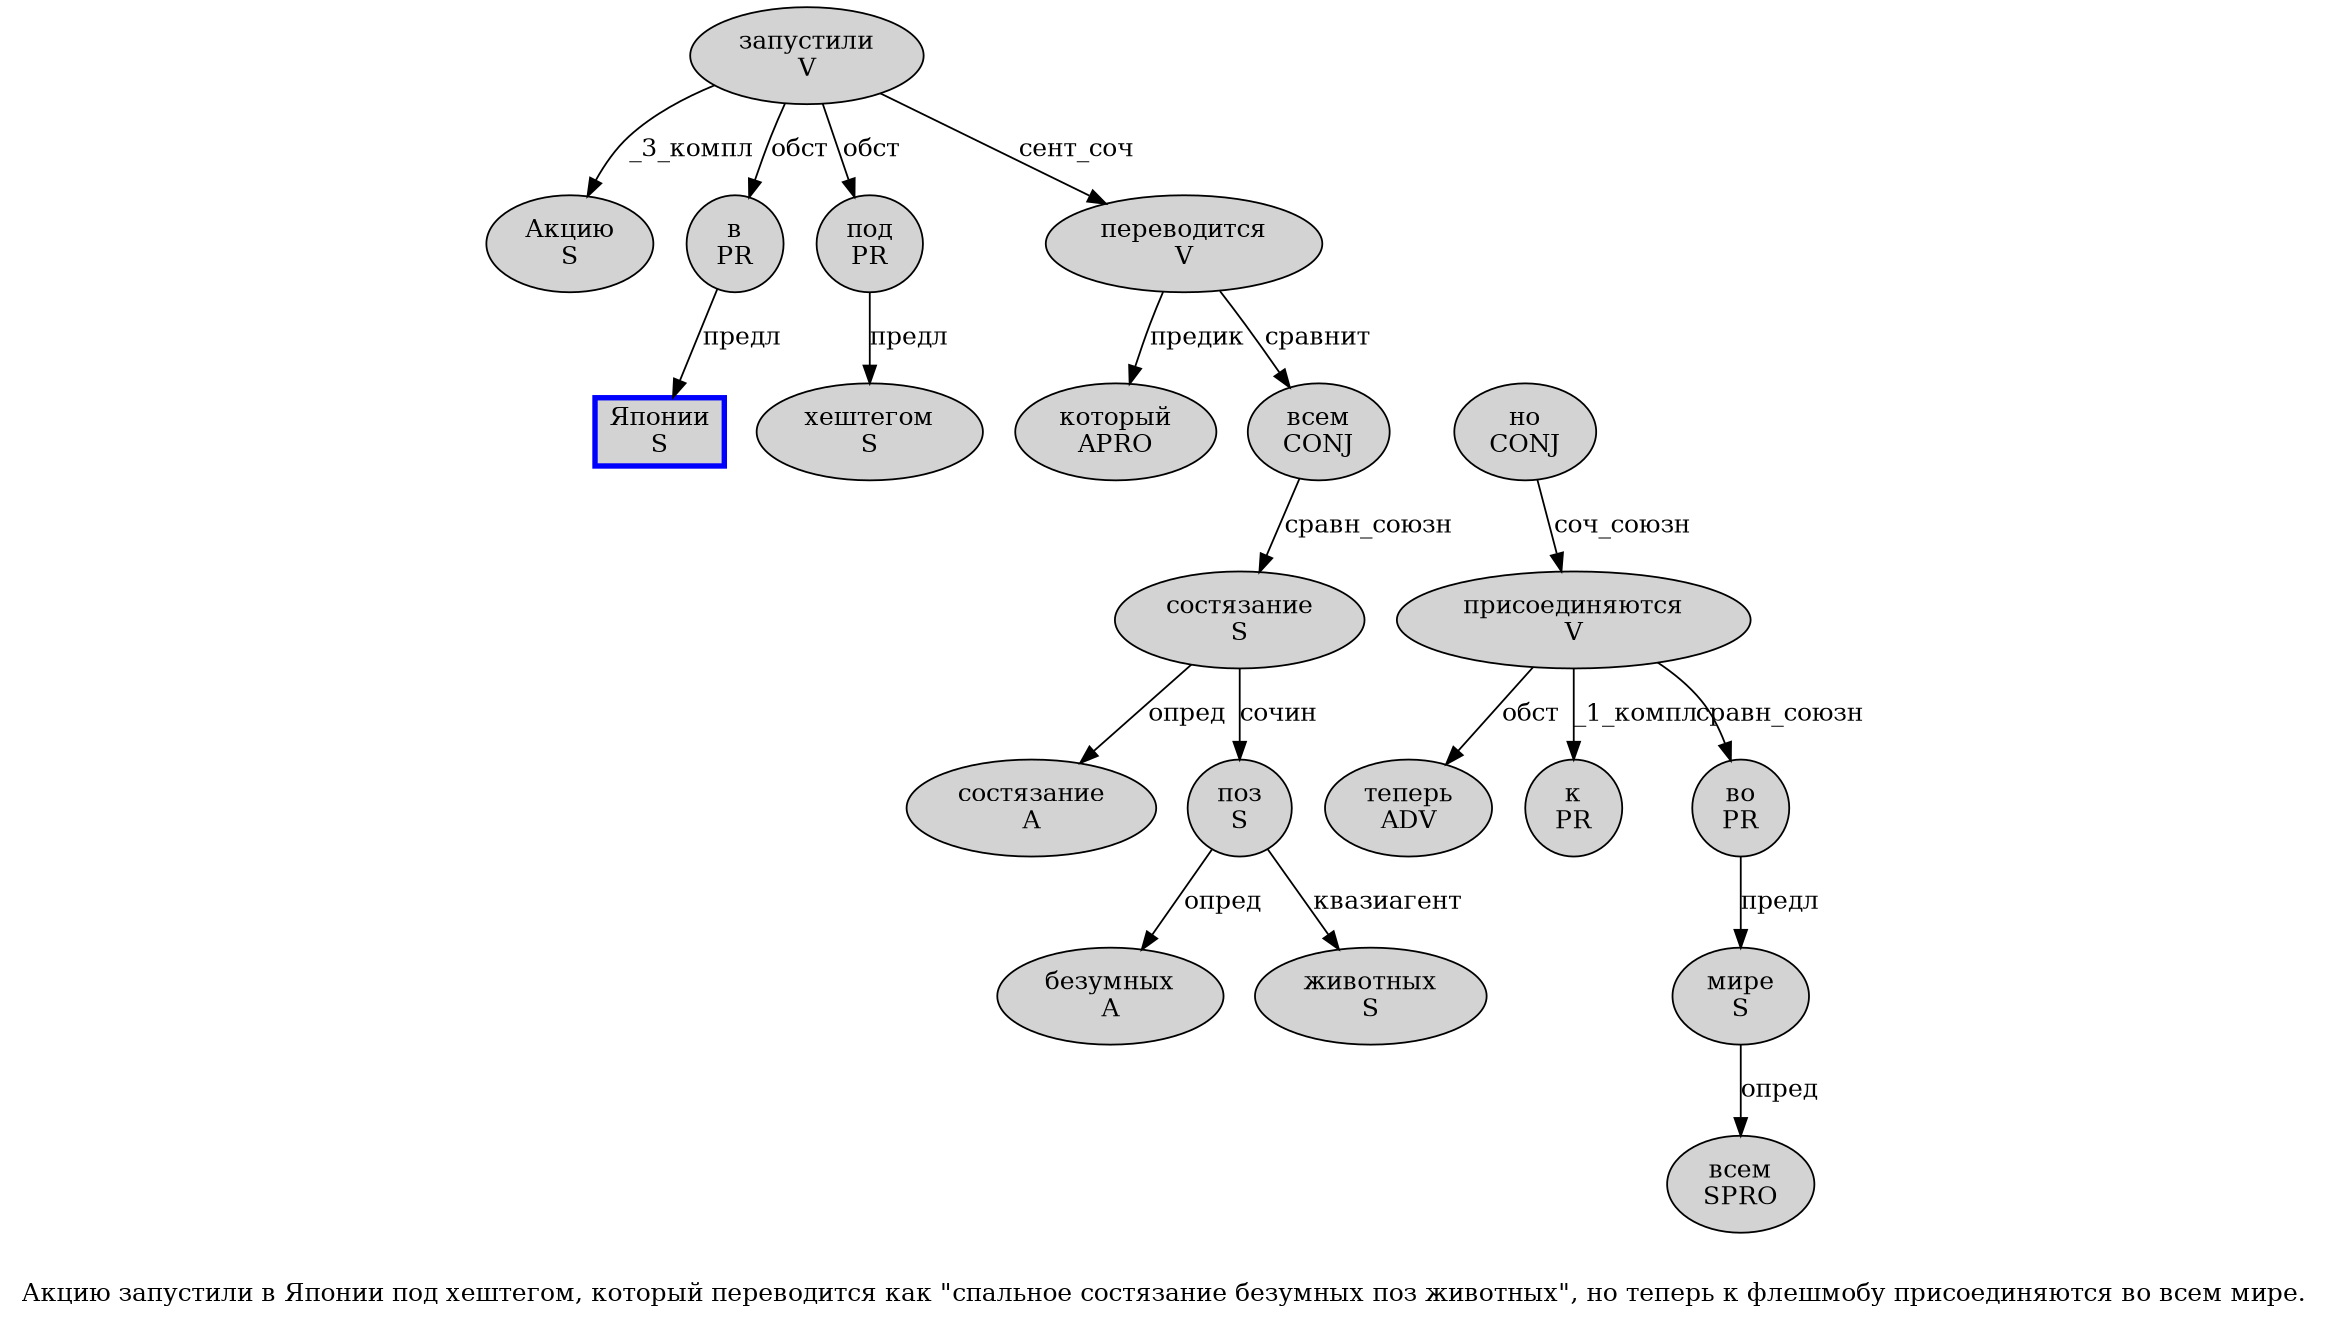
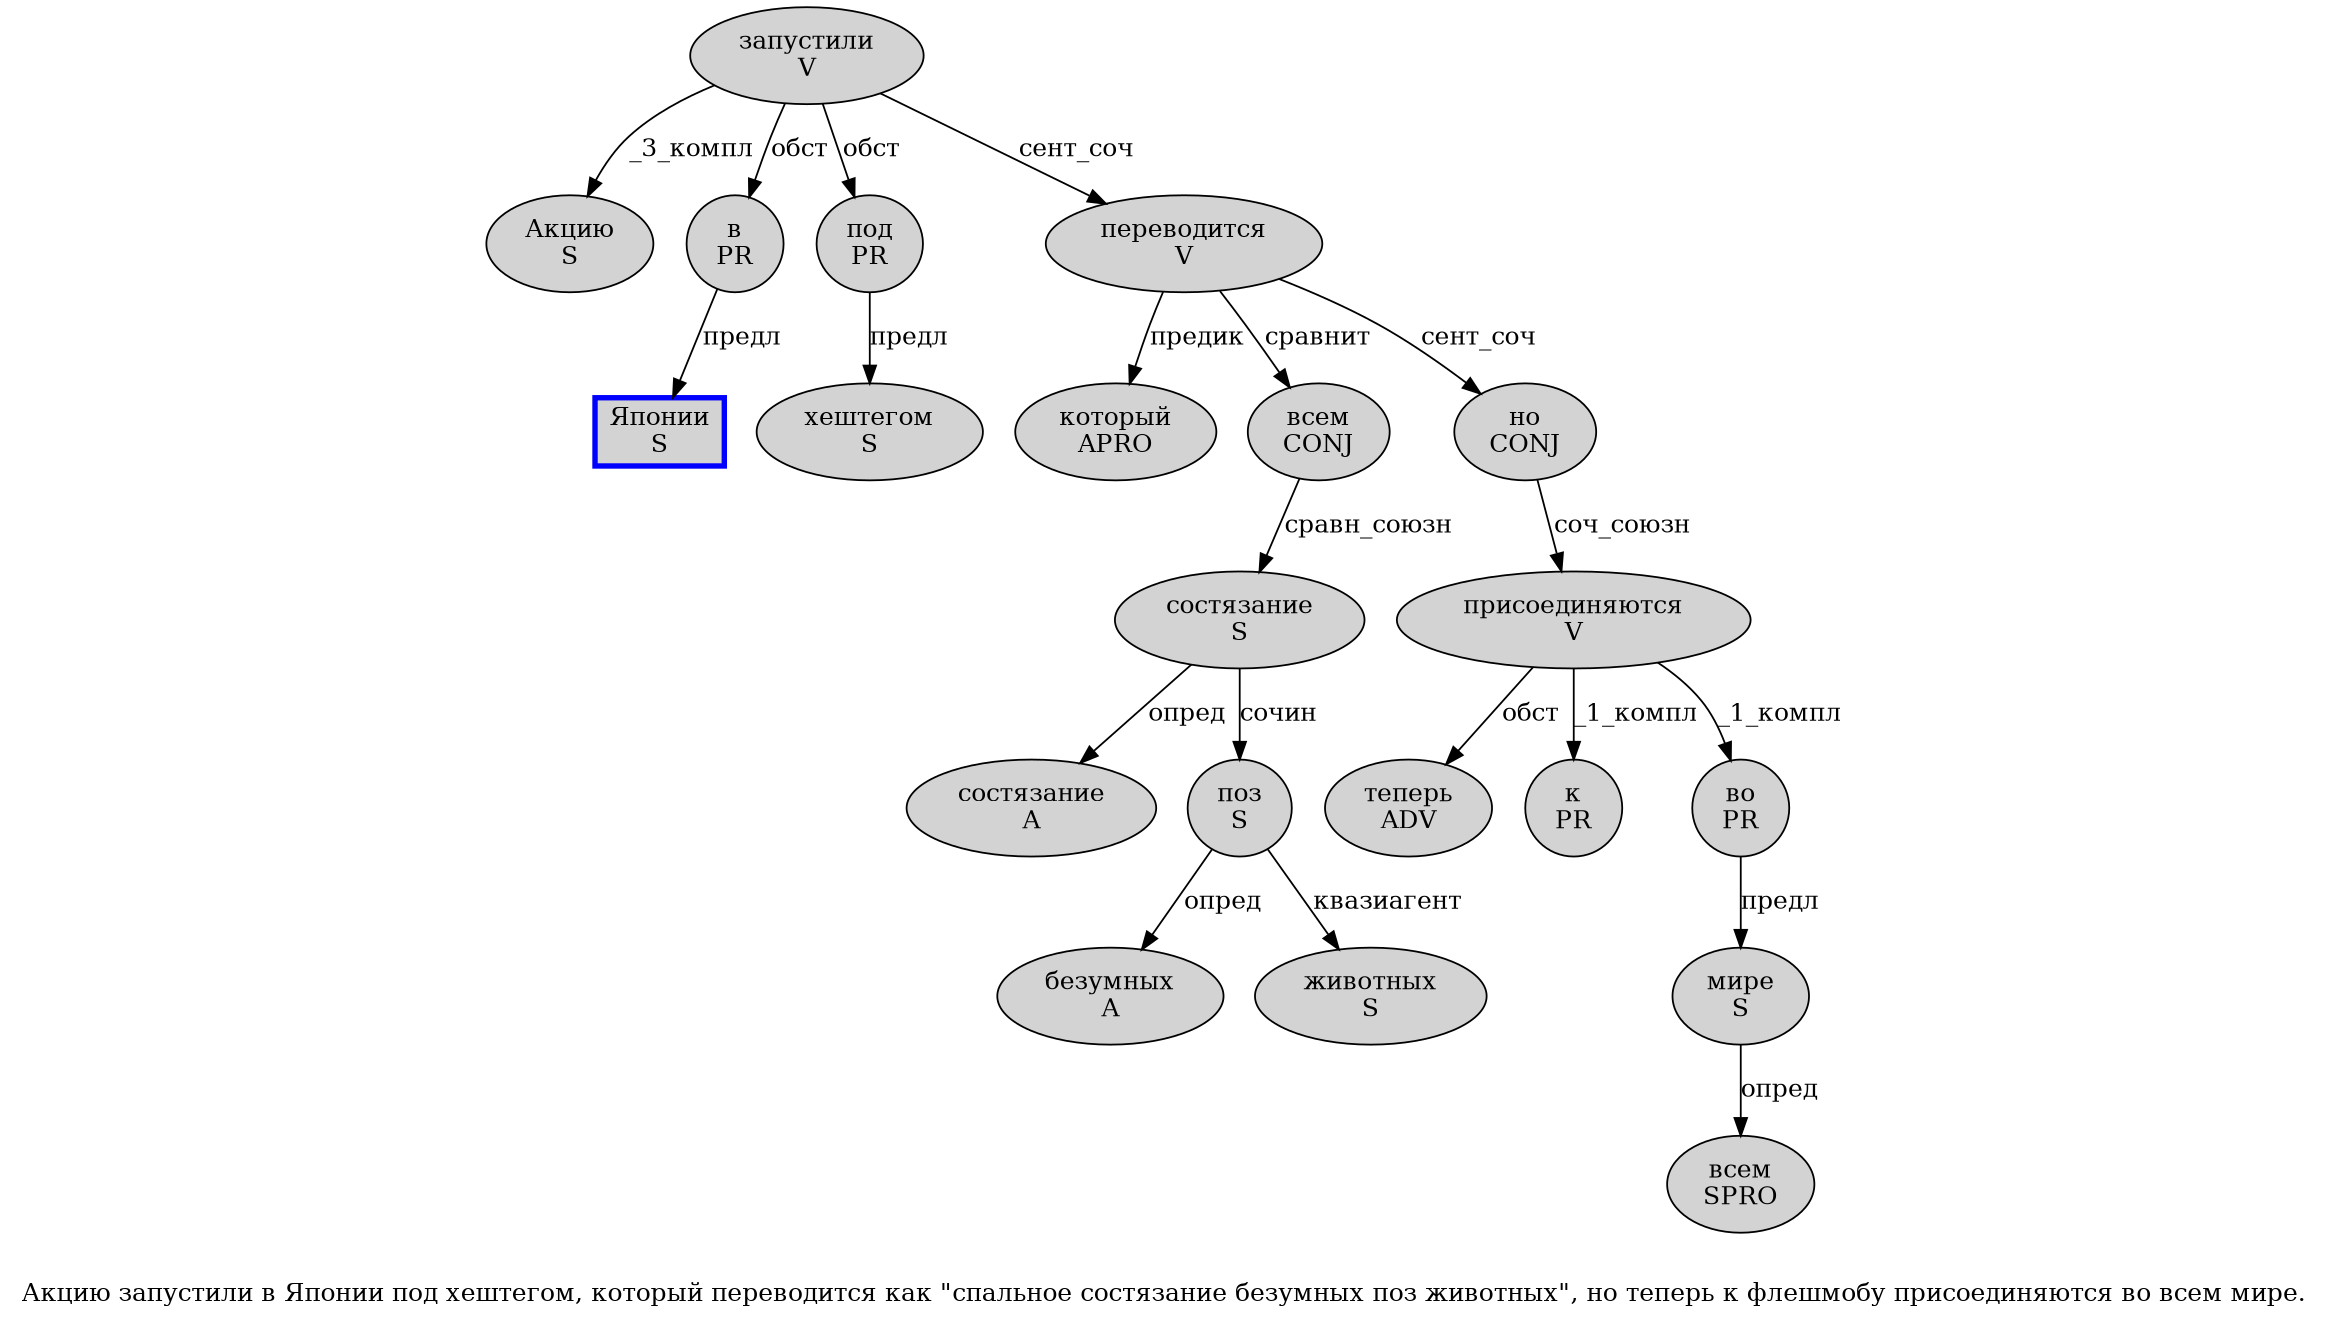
none -> (1377, 324)
(1780, 714) -> (1780, 714)
